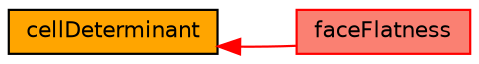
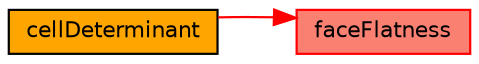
(268, 47) -> (246, 17)
